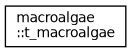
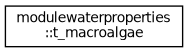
(66, 26) -> (94, 26)
